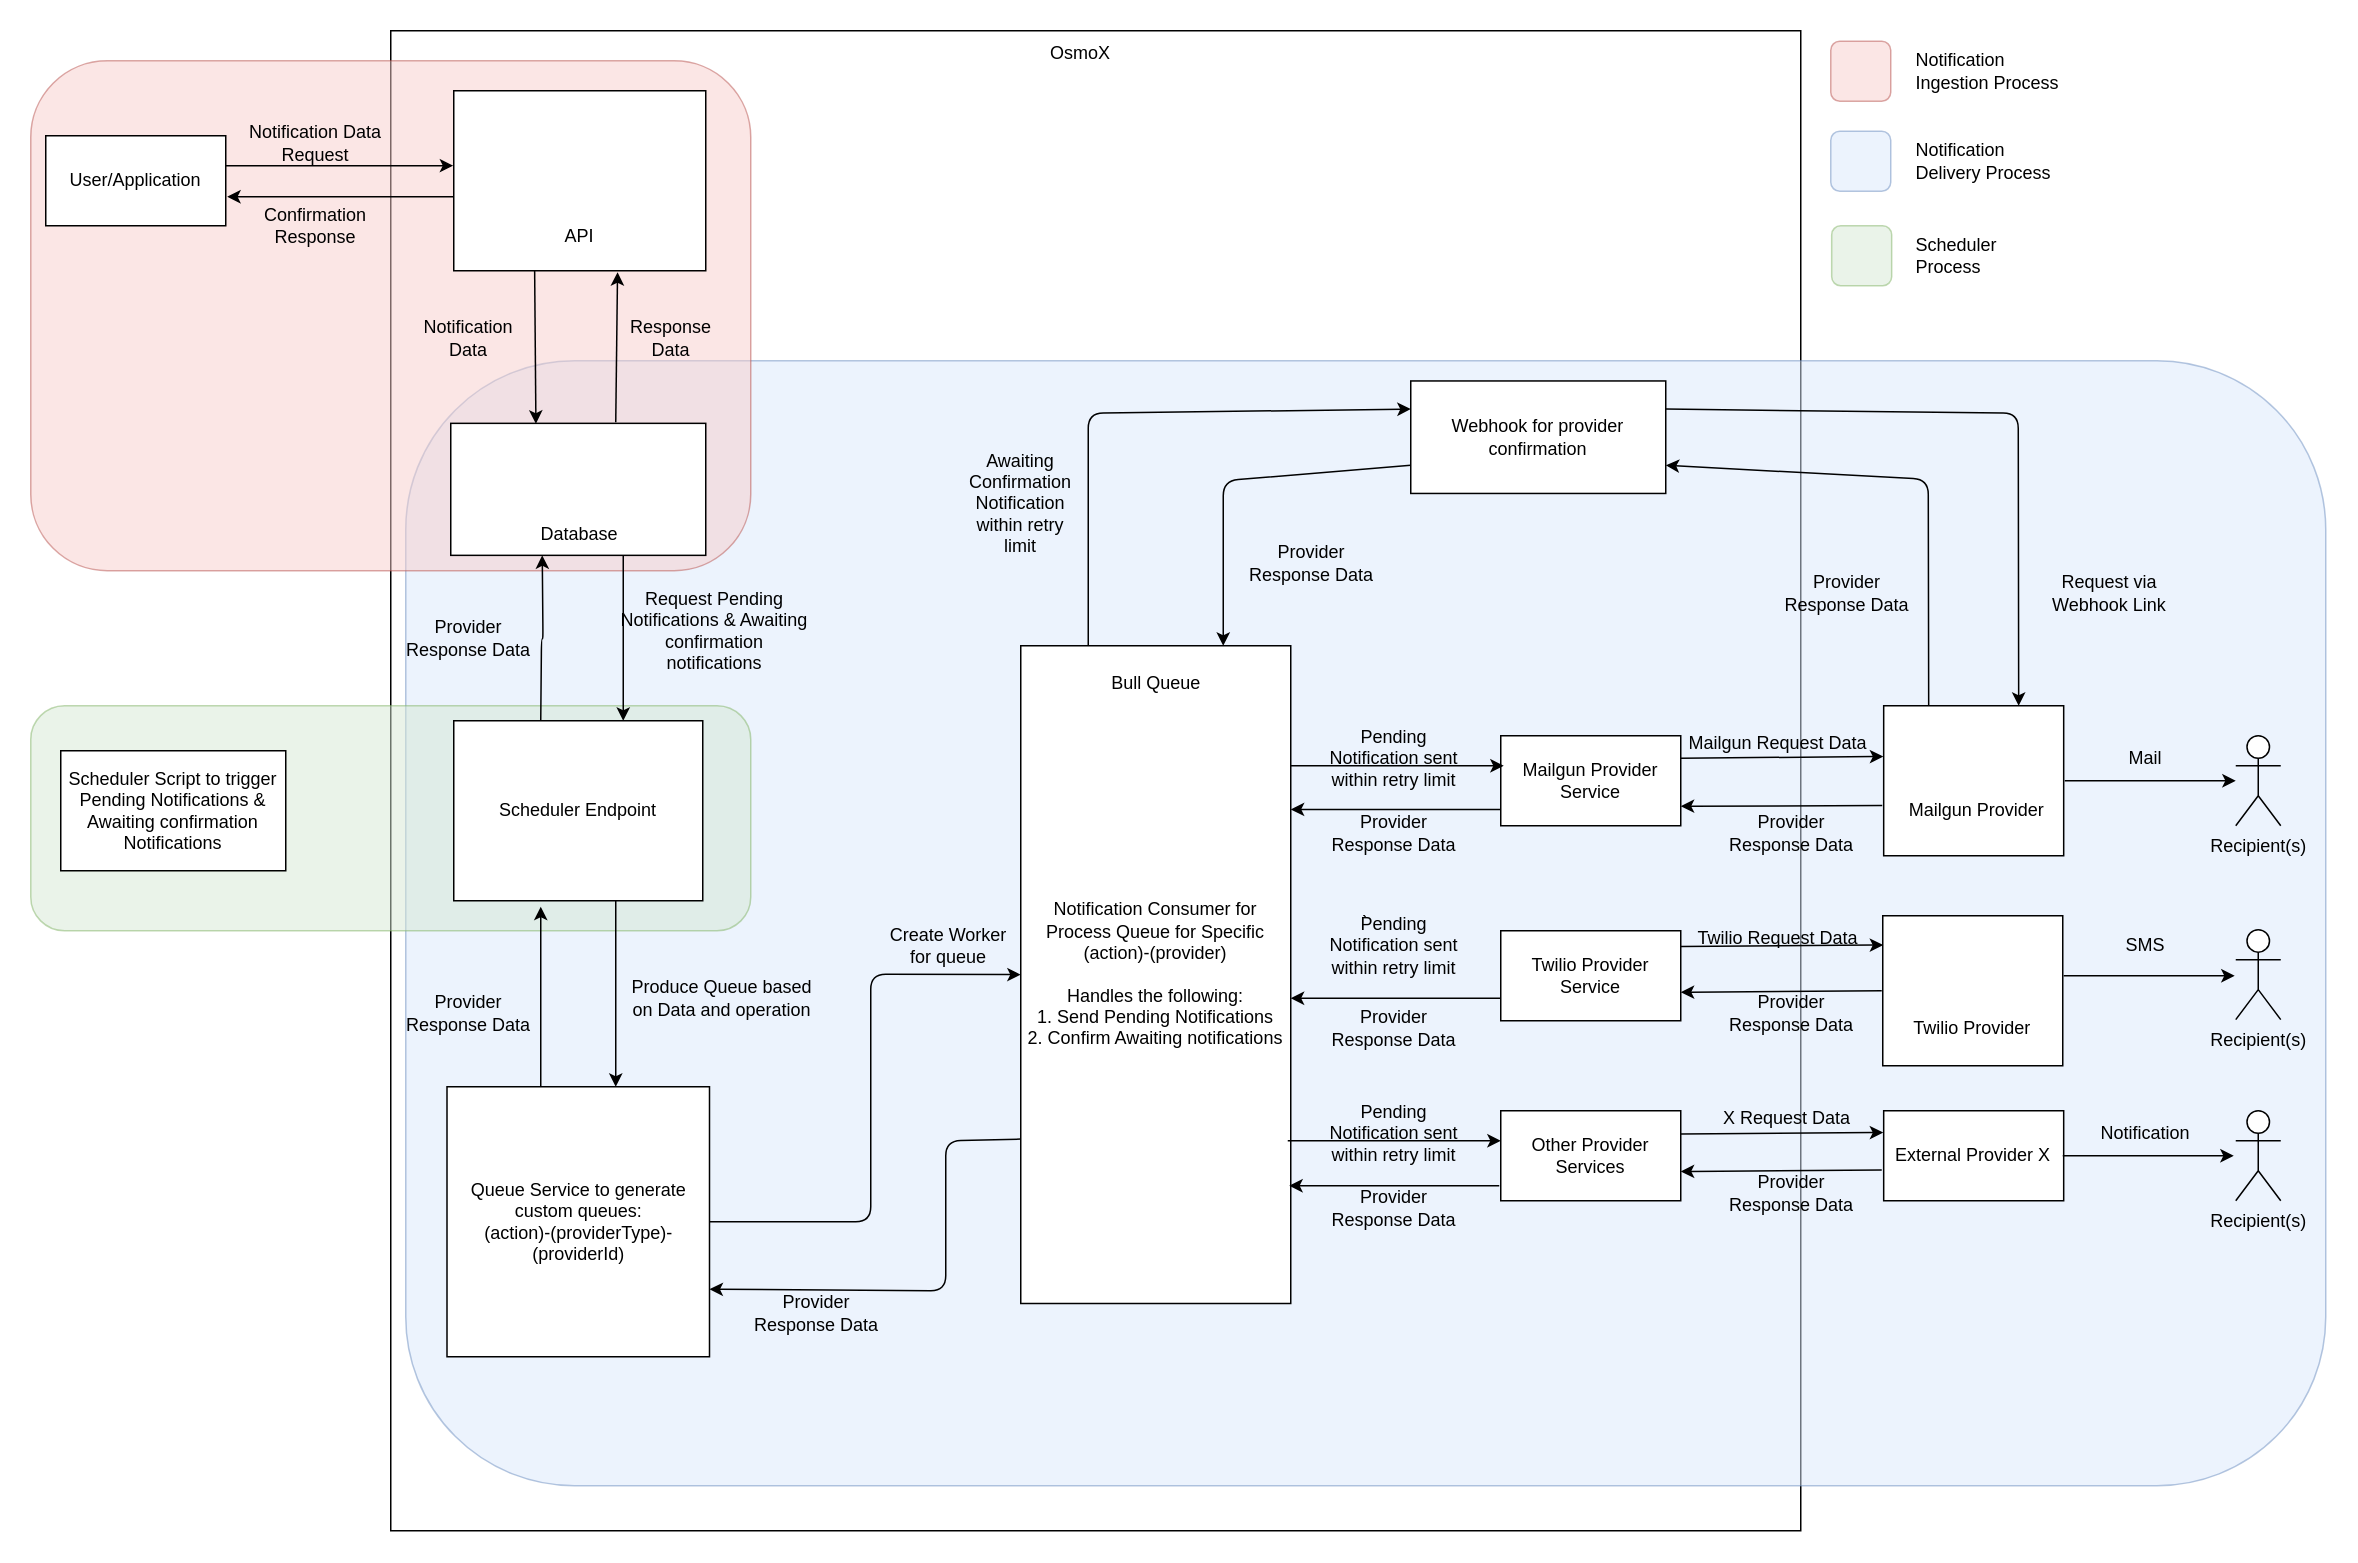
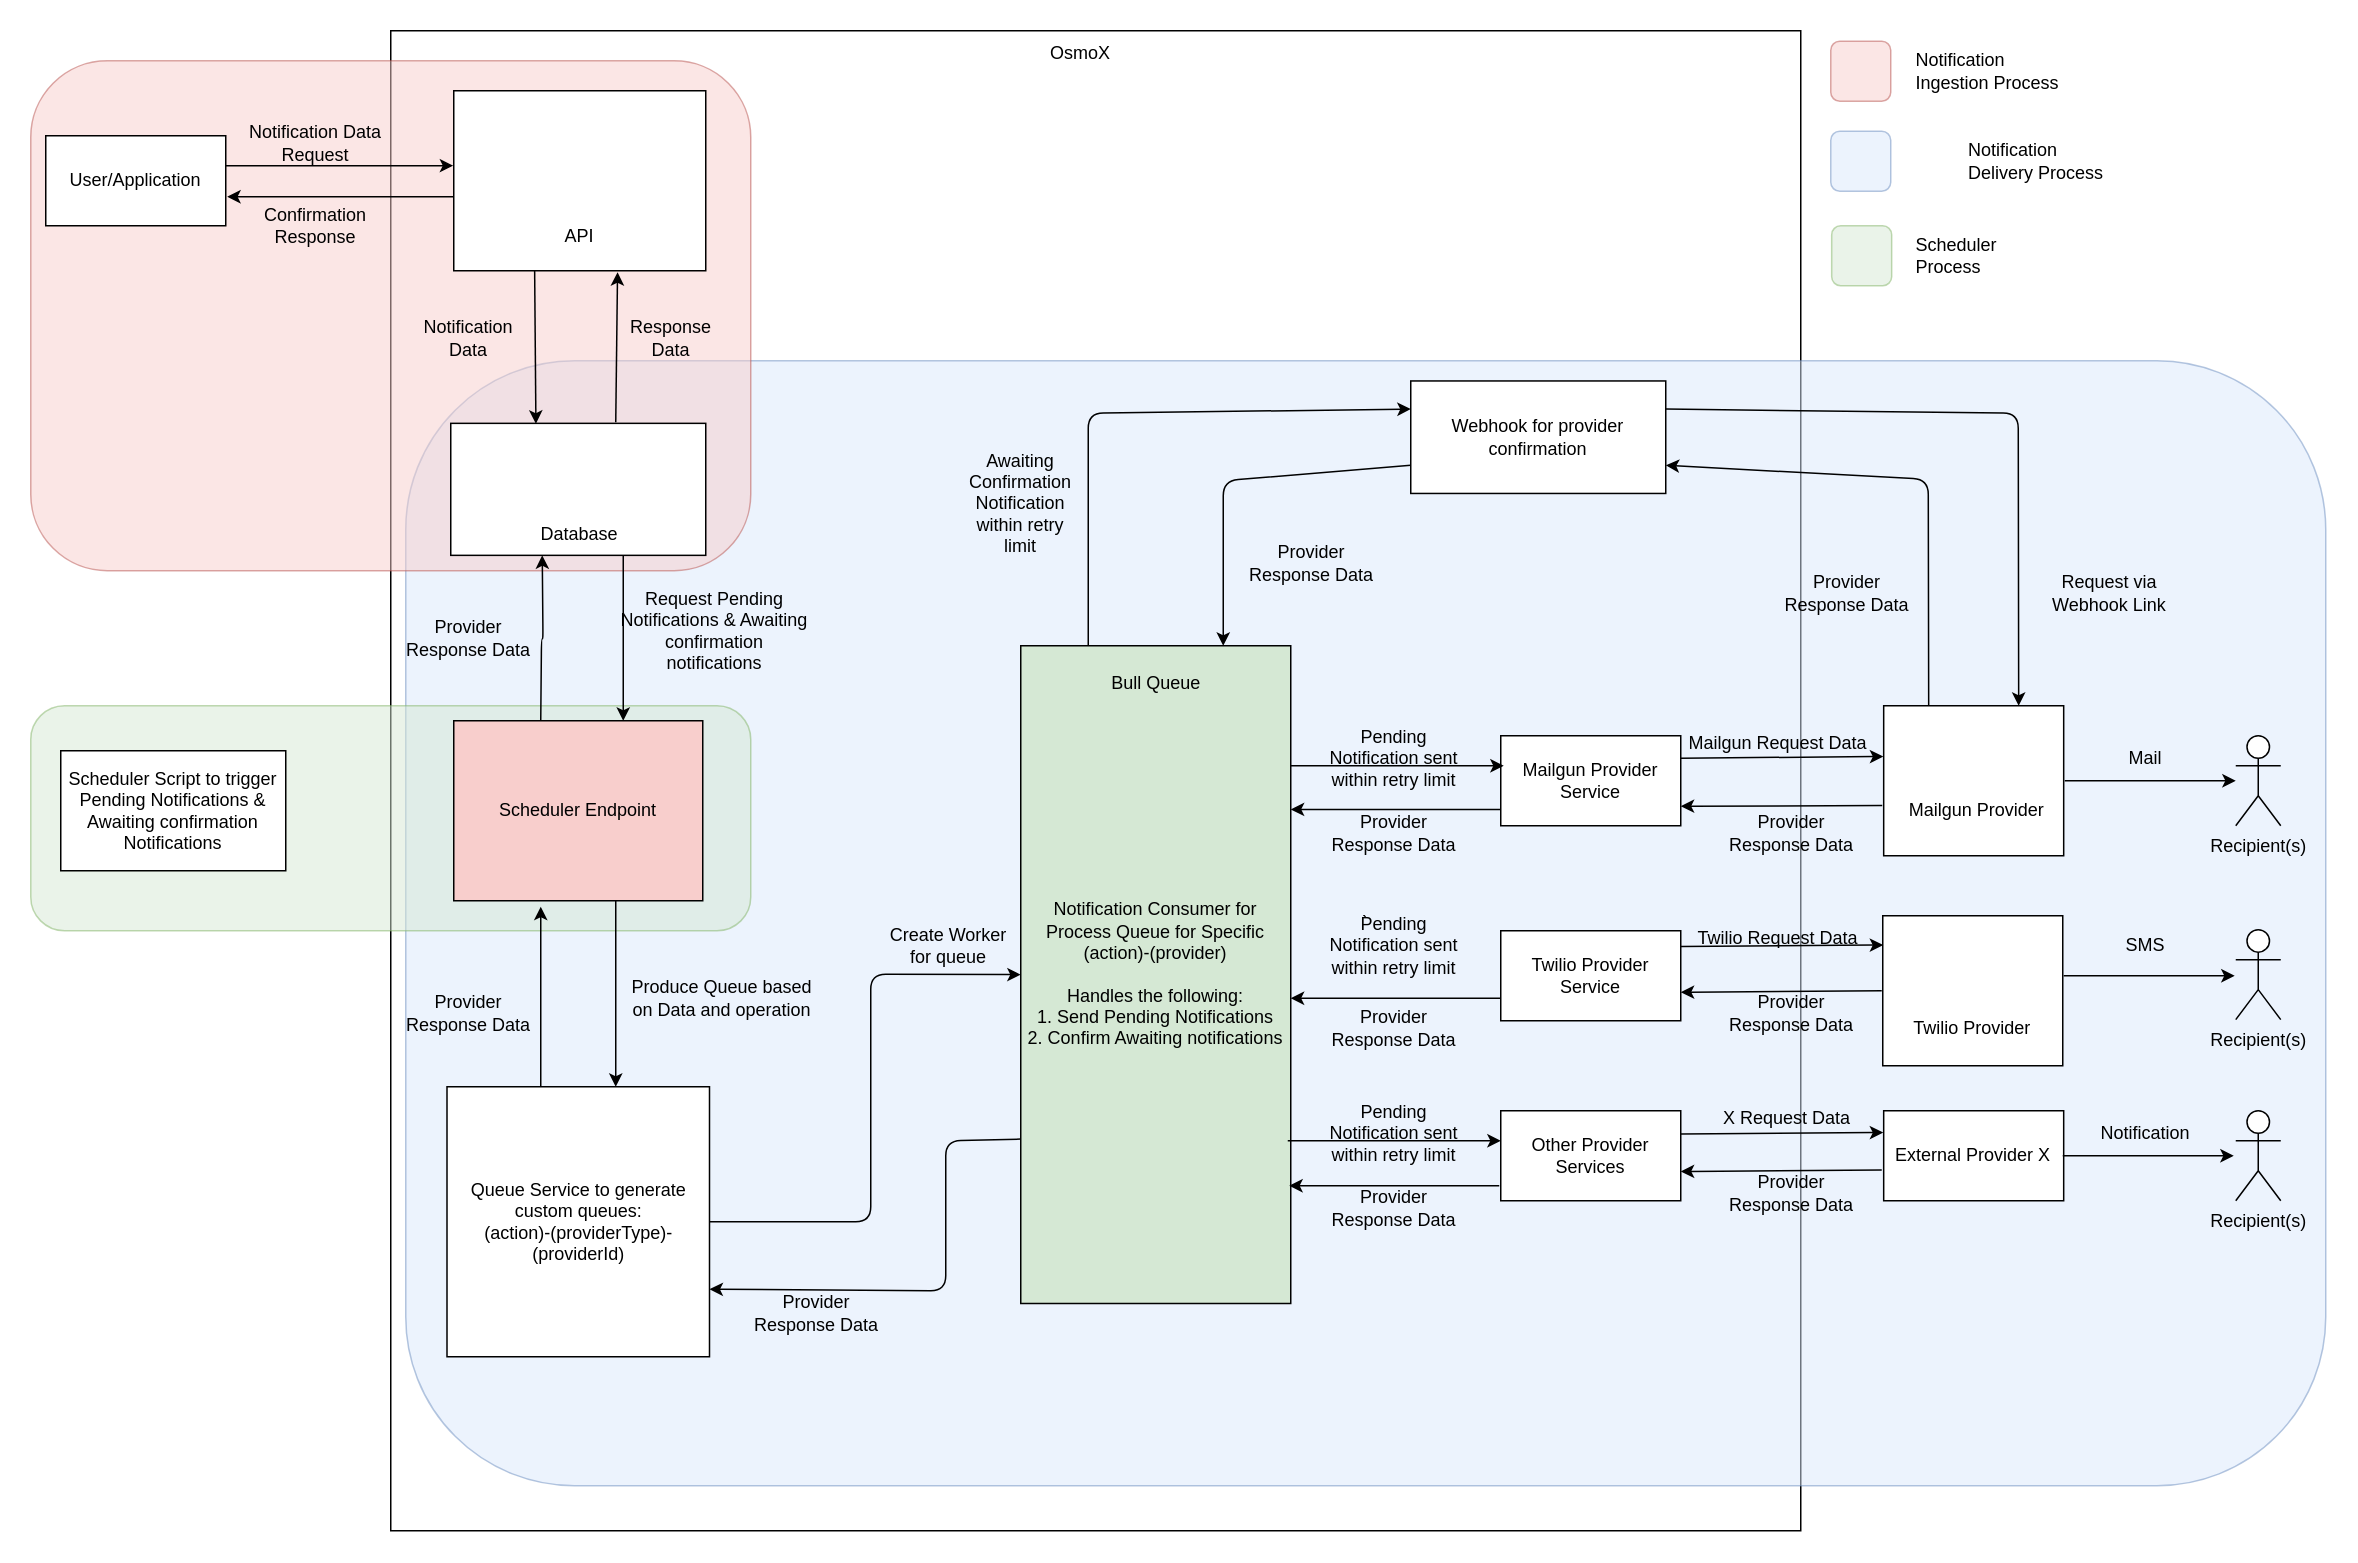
(1988, 161) -> (2040, 161)
(578, 811) -> (578, 811)
(1156, 975) -> (1156, 975)
